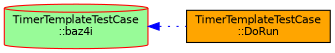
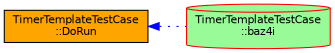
(173, 26) -> (173, 26)
